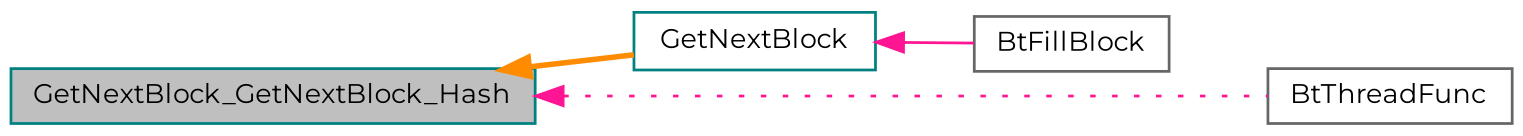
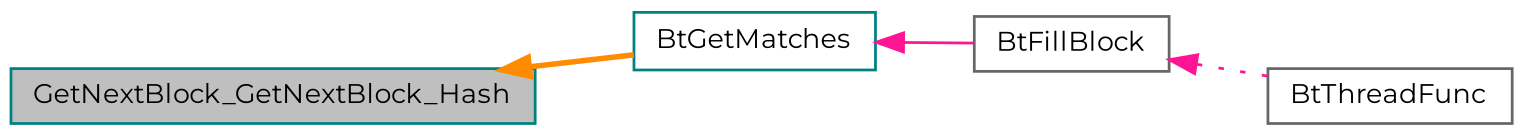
(755, 41) -> (755, 41)
(915, 96) -> (1232, 70)
